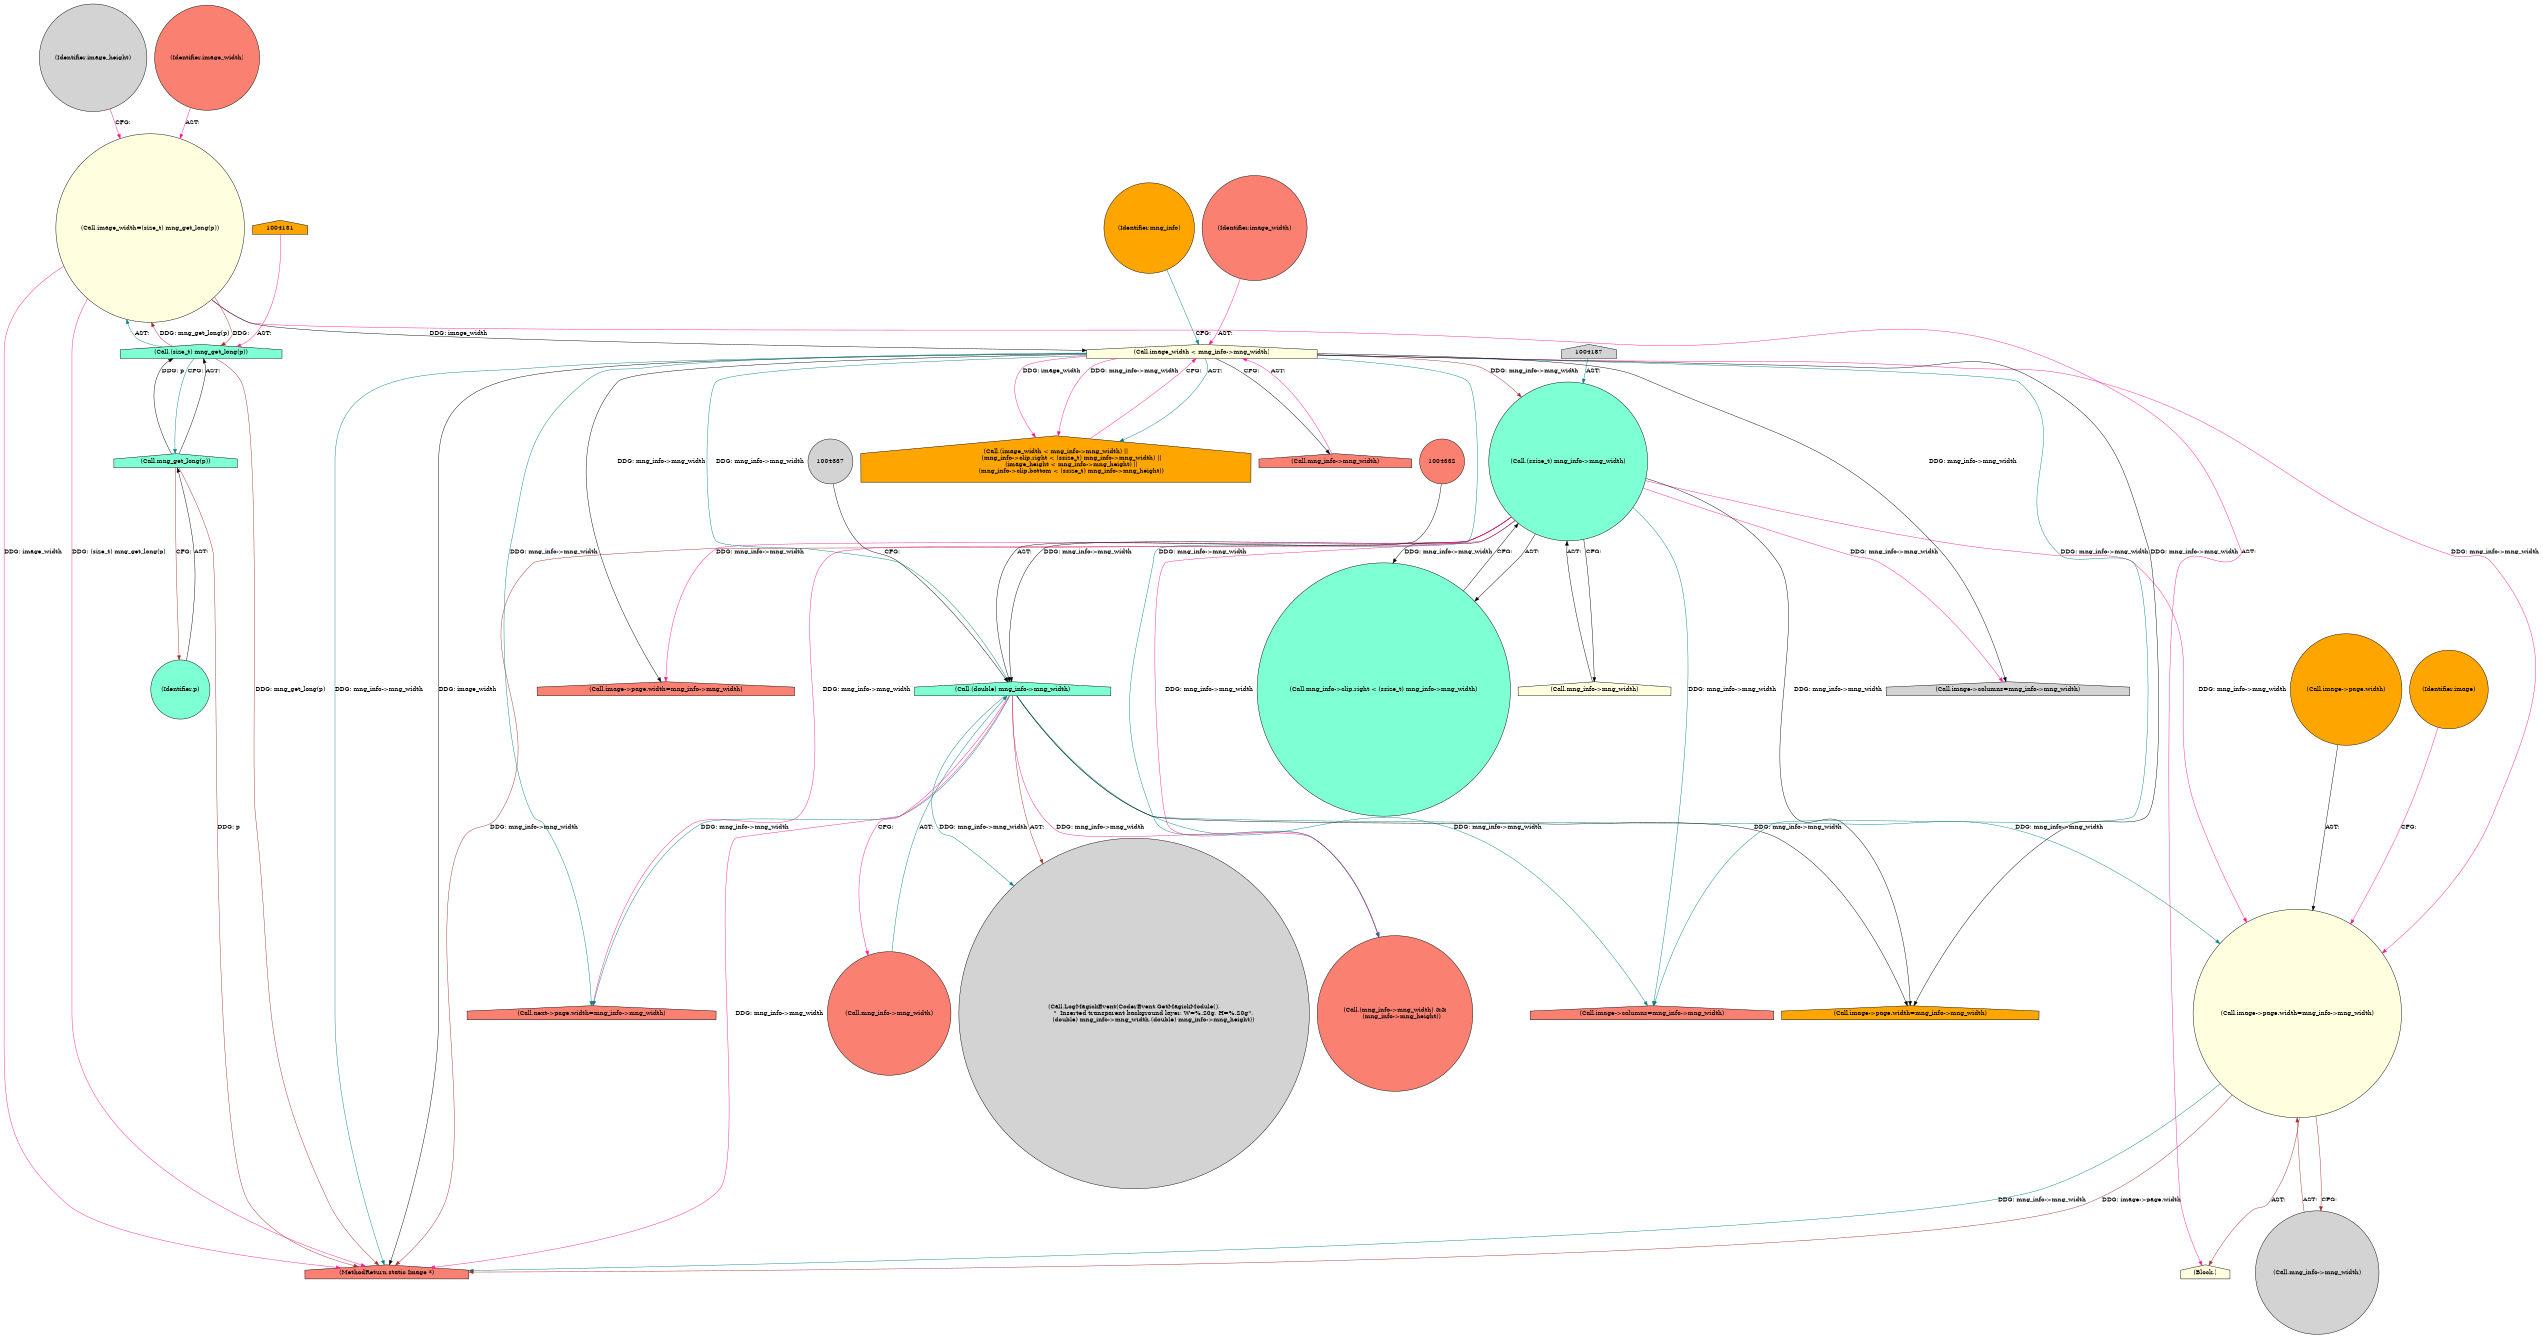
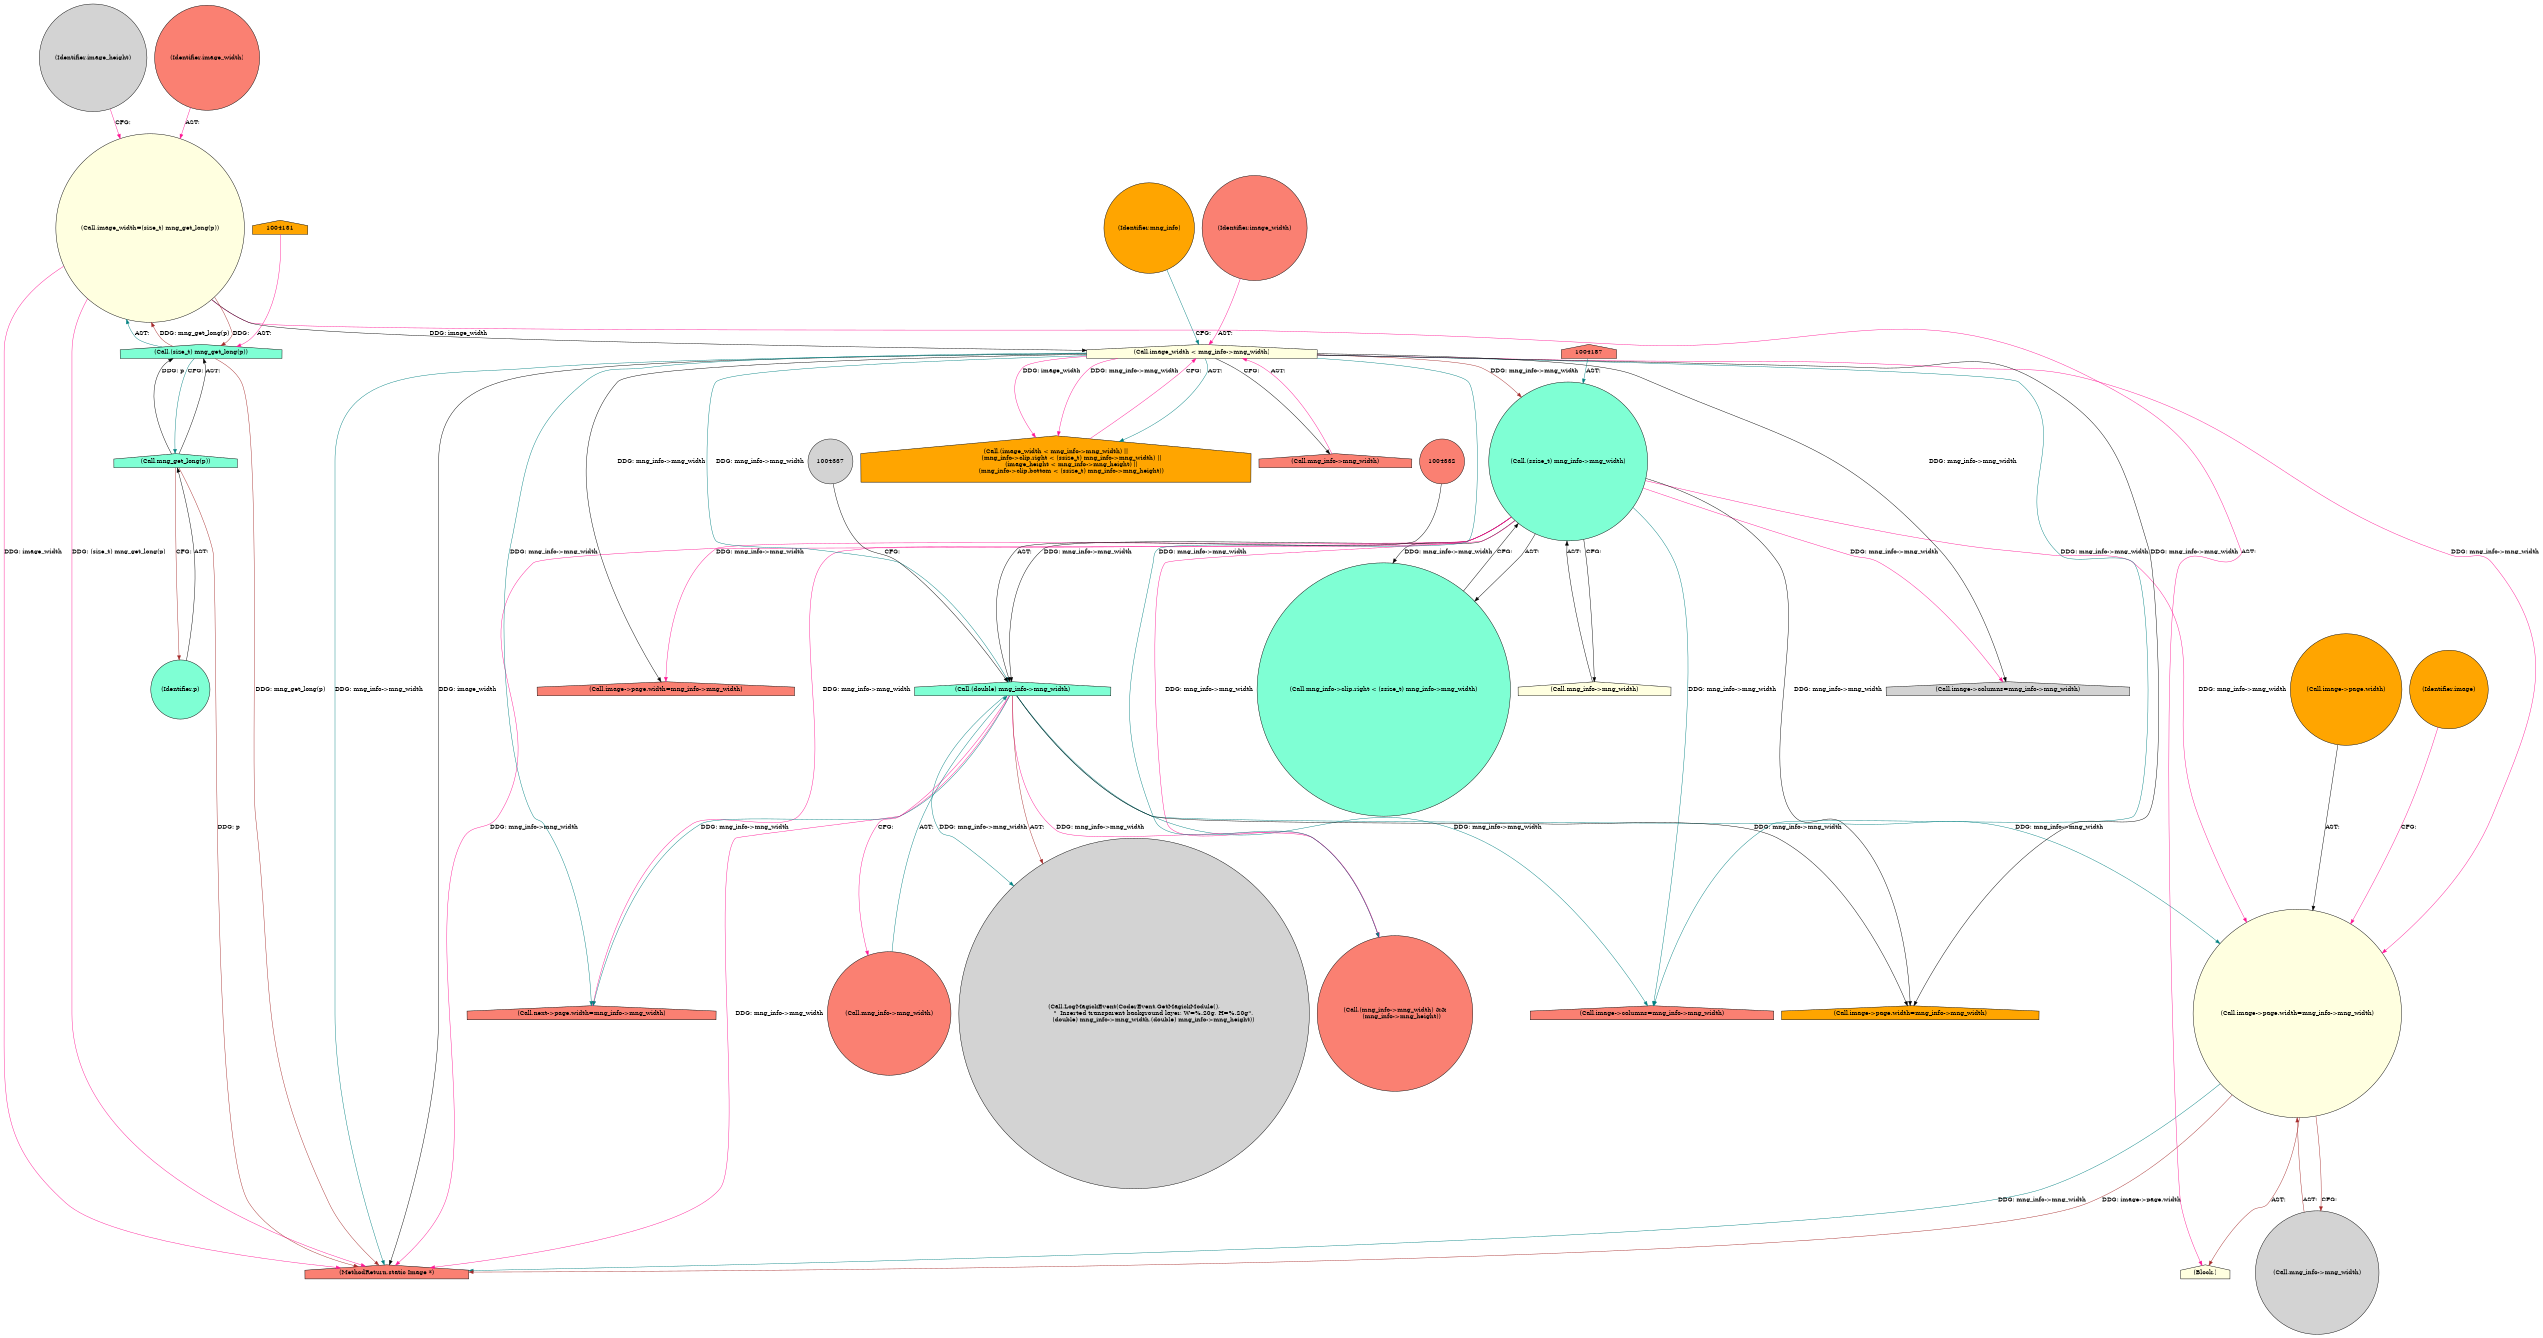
(1589, 352) -> (1589, 352)
(648, 552) -> (648, 552)
